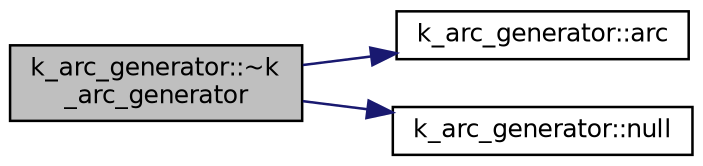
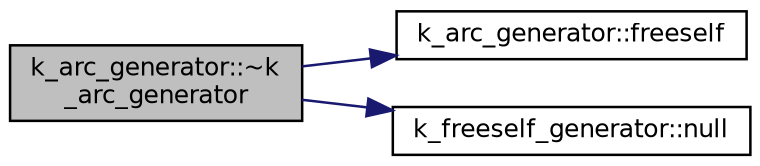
(543, 35) -> (572, 35)
(543, 131) -> (572, 131)
